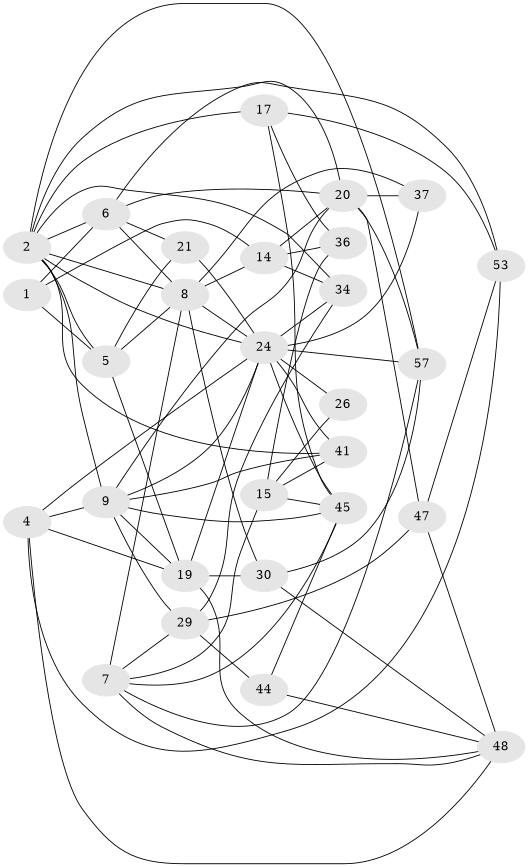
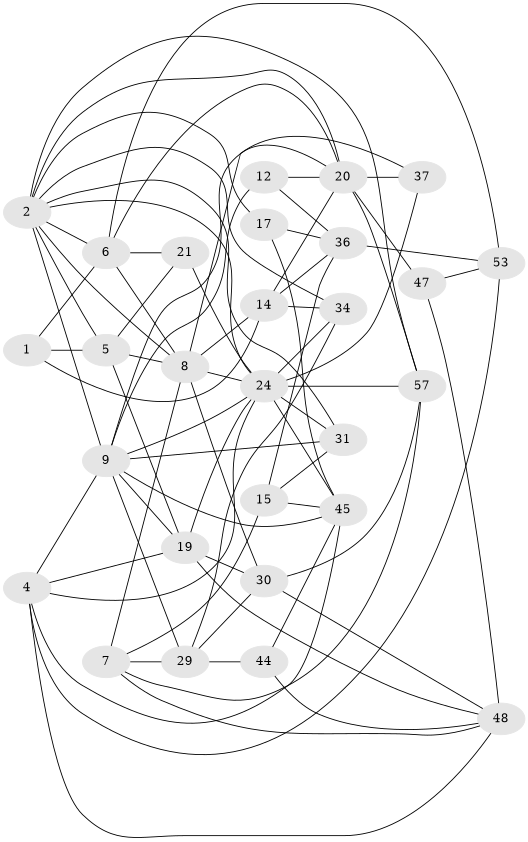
(414, 151) -> (422, 253)
none -> (264, 177)
(343, 405) -> none
(343, 452) -> (343, 440)
(316, 590) -> (225, 621)
(259, 641) -> (233, 716)
